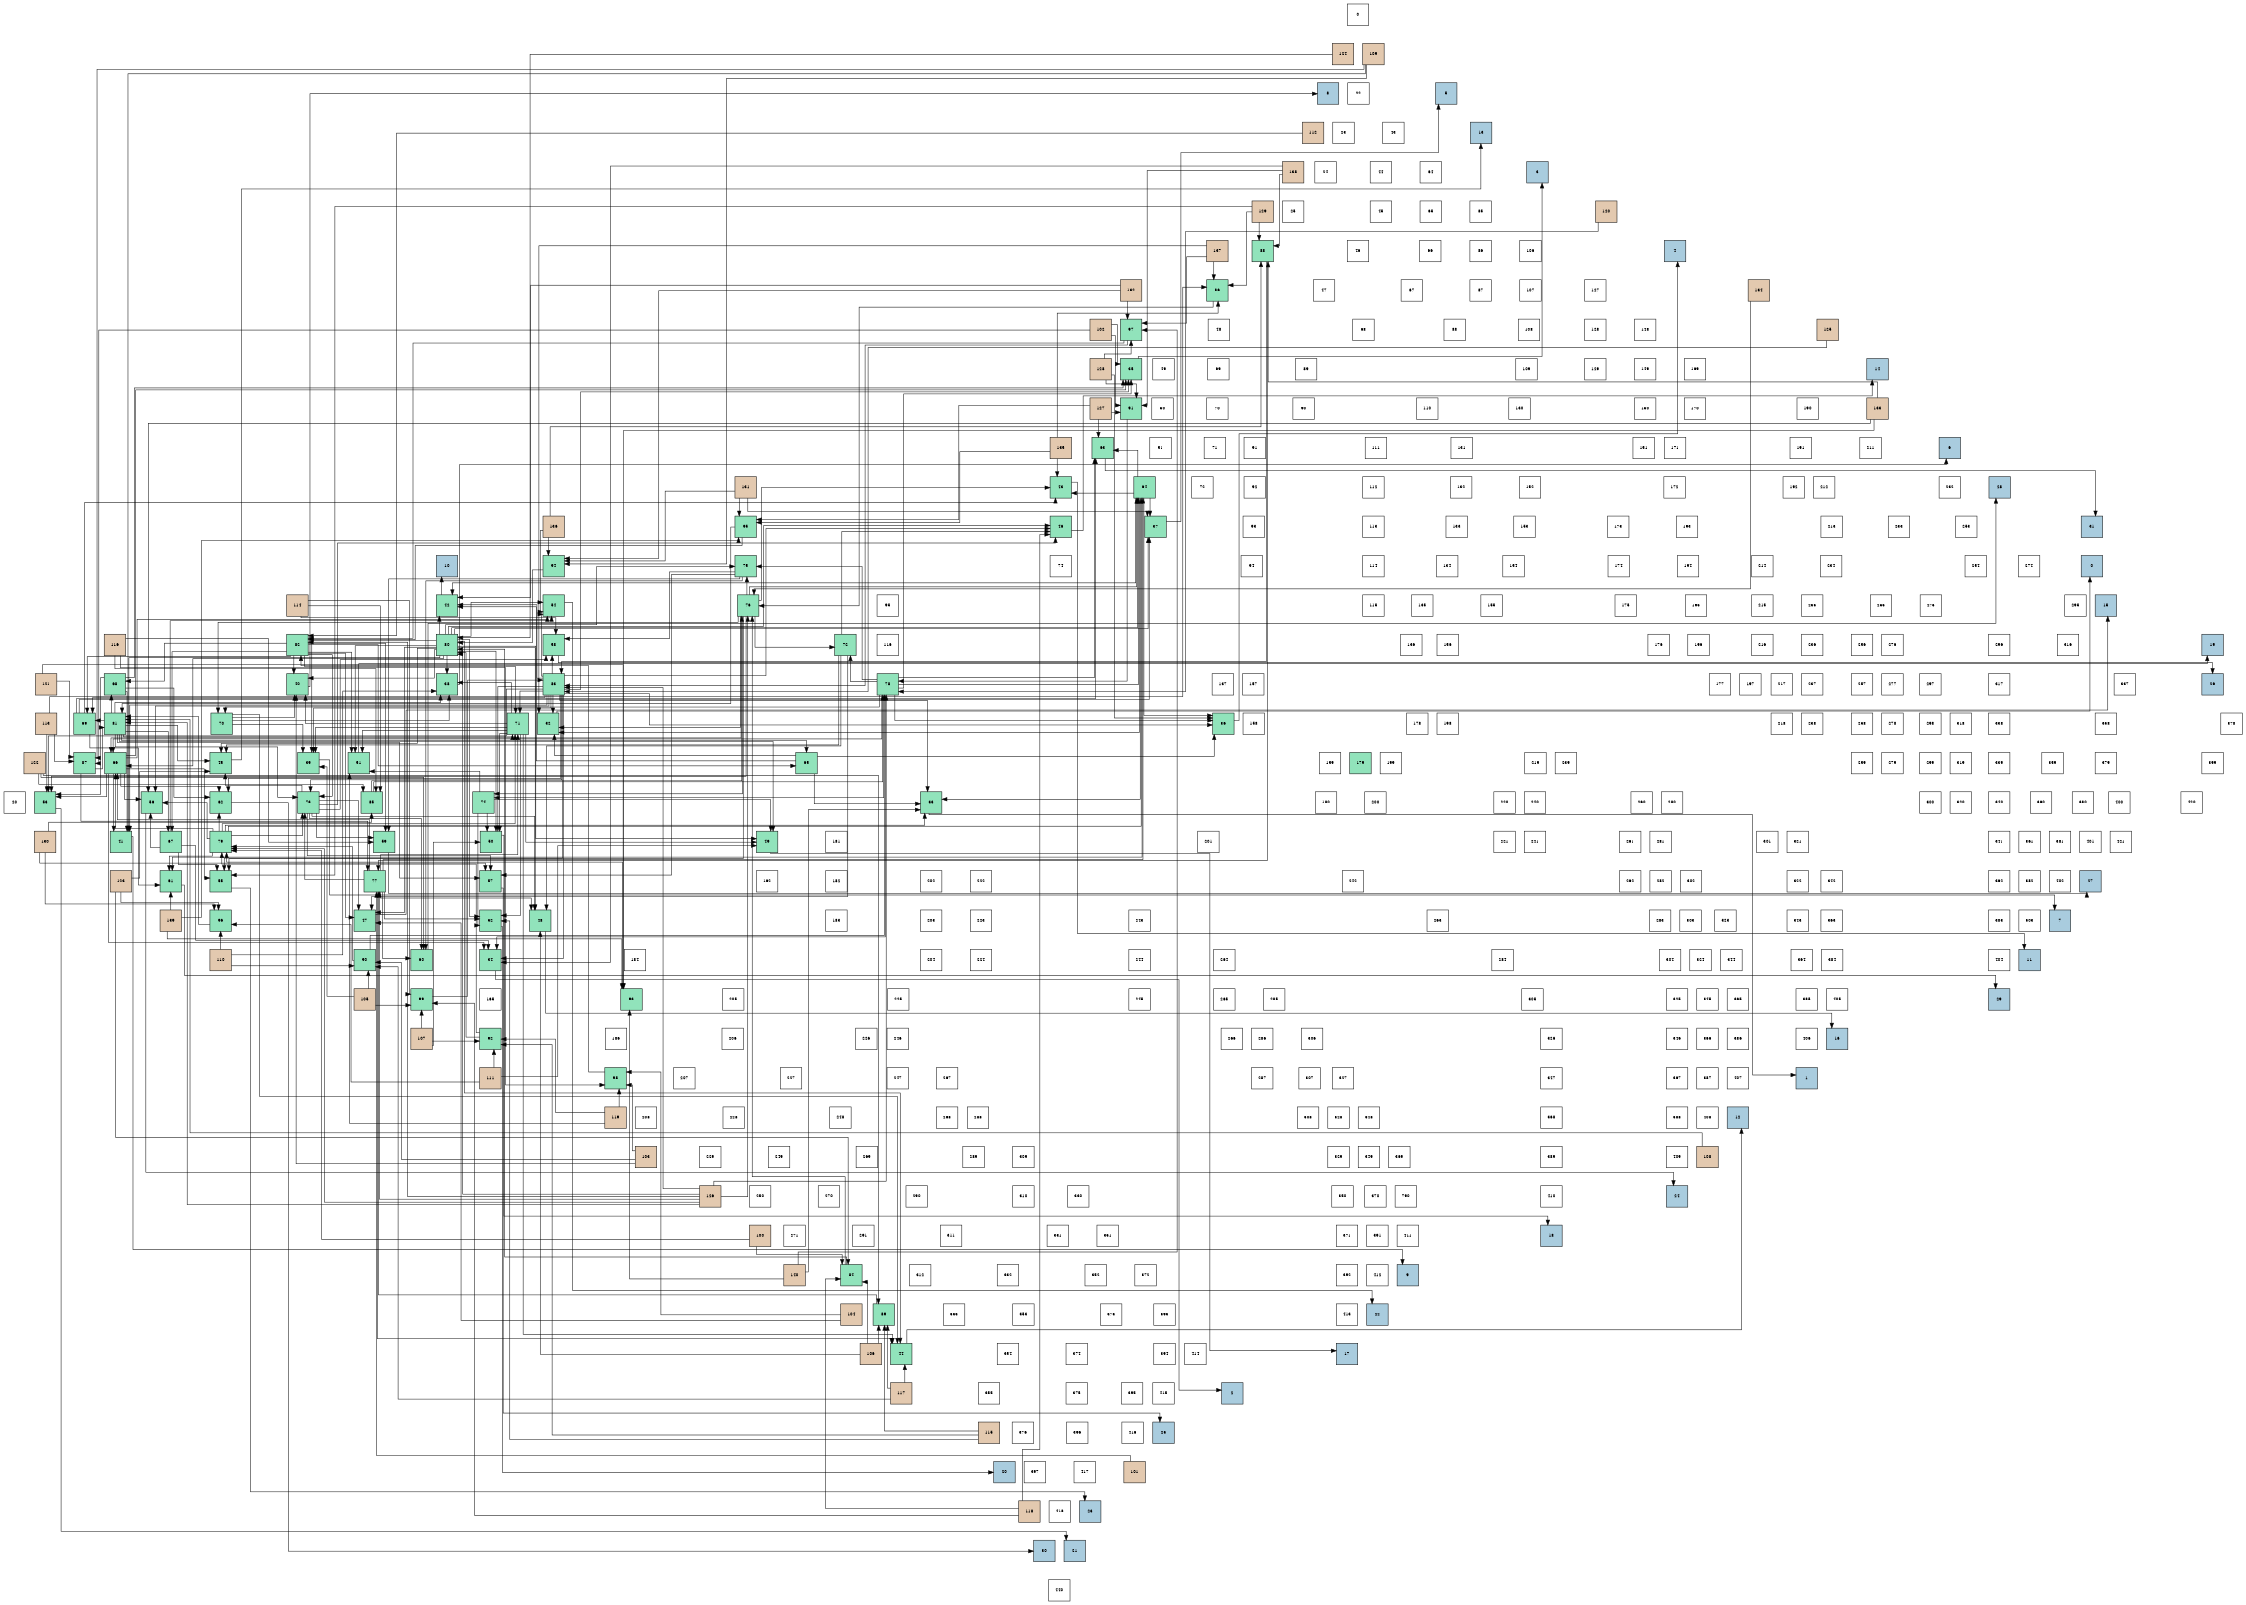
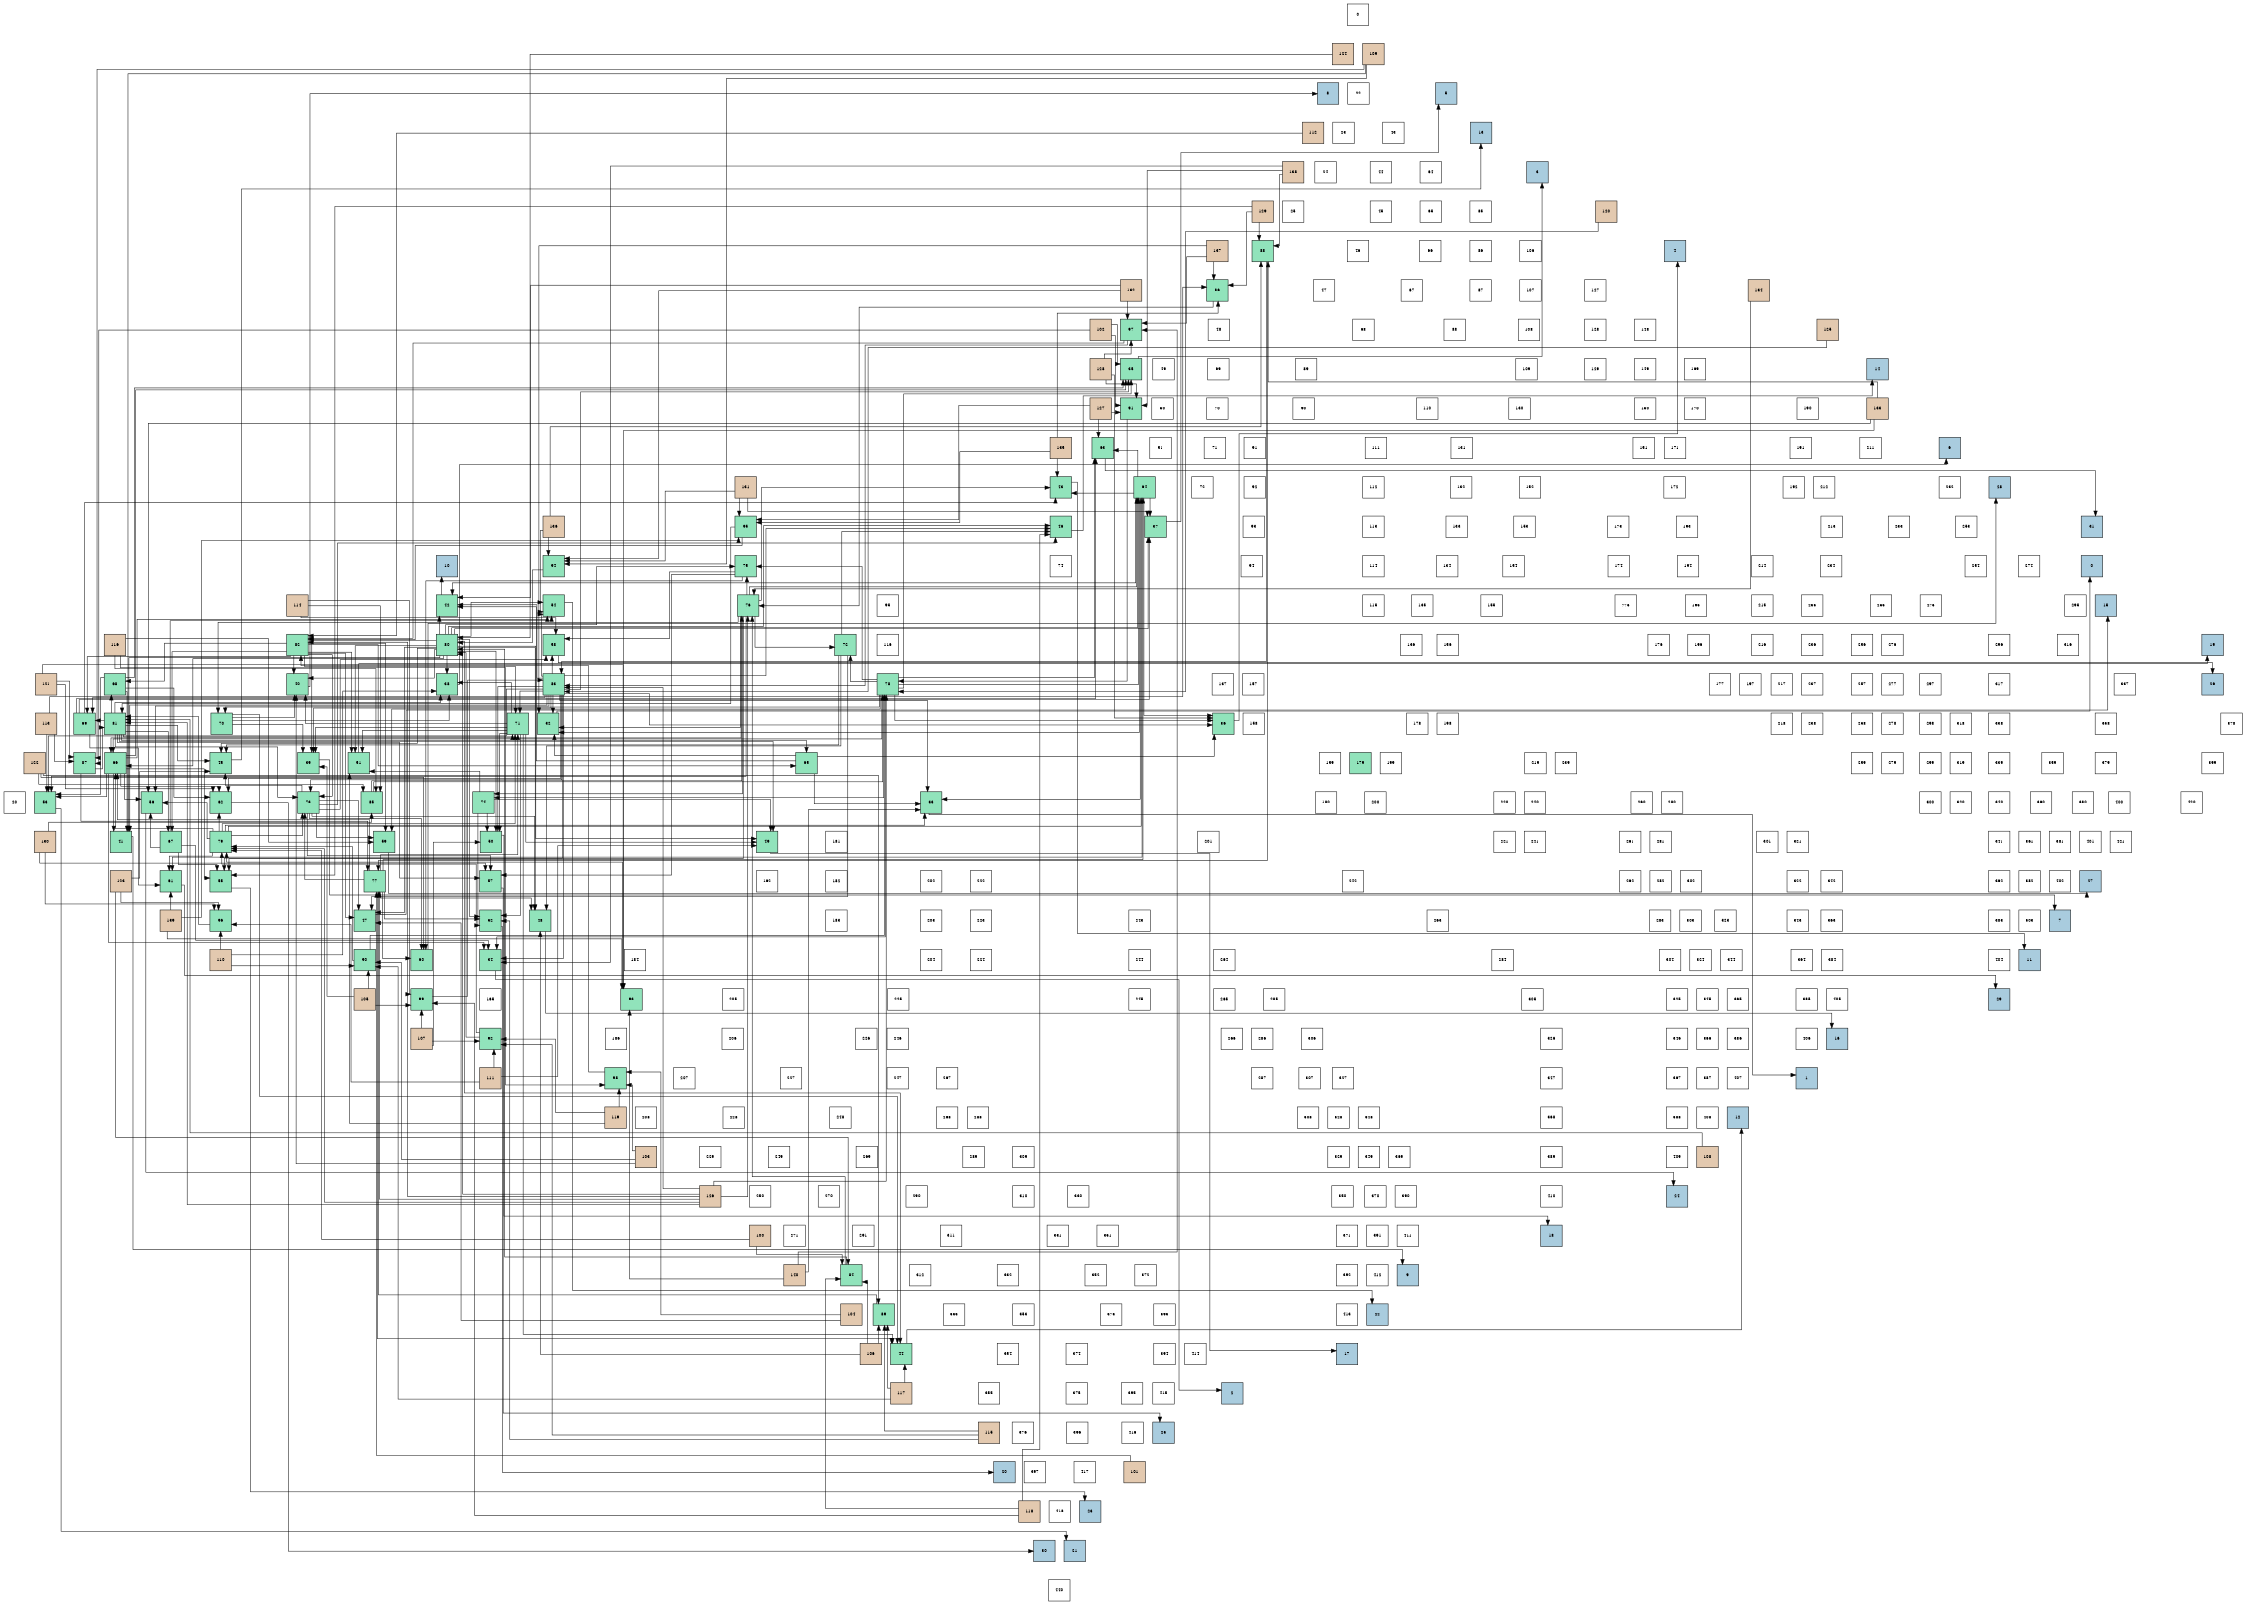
(389, 586) -> (584, 709)
(1626, 606) -> (1626, 606)
none -> (76, 789)
(1406, 1196) -> (1406, 1196)
